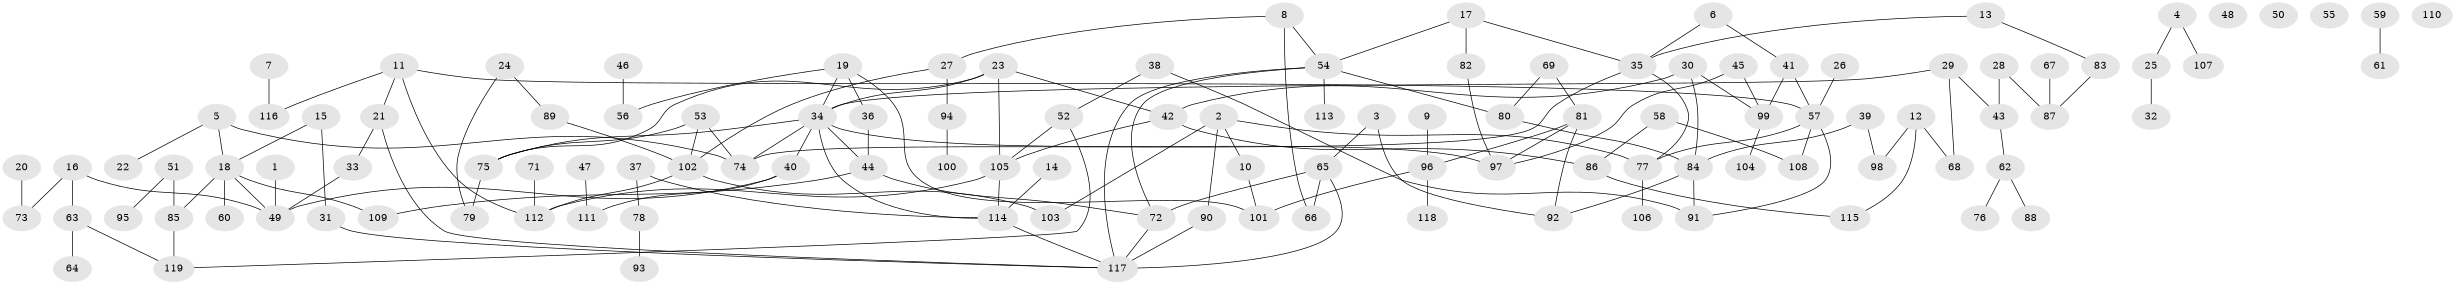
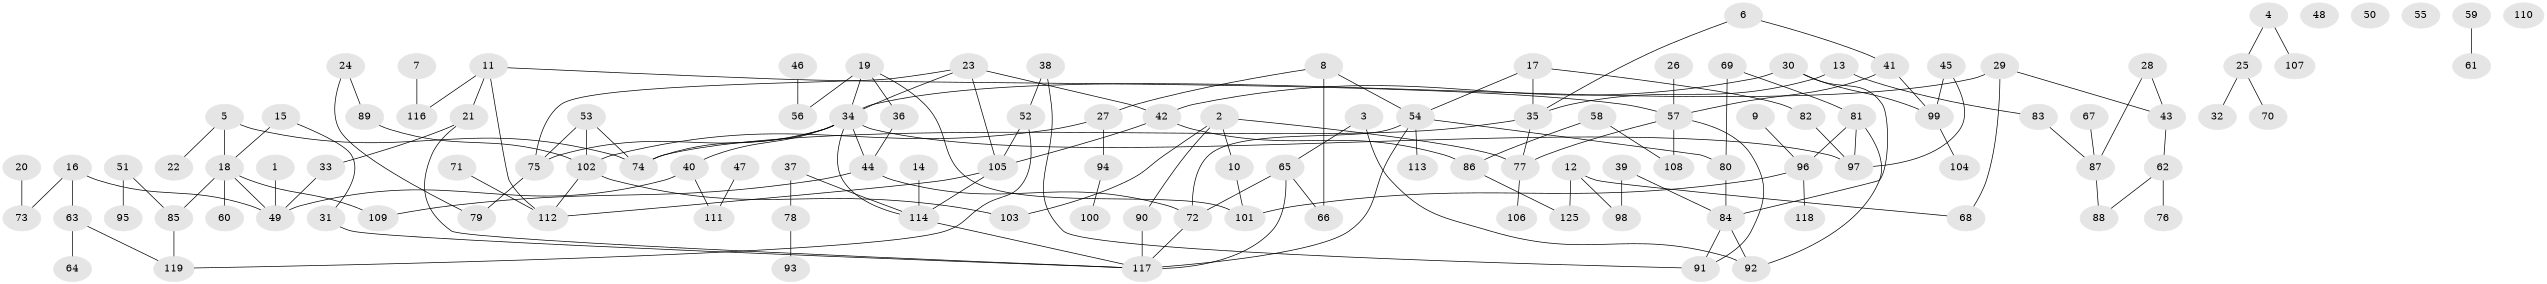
none -> (2268, 117)
none -> (2097, 193)
(1850, 218) -> (1570, 218)
